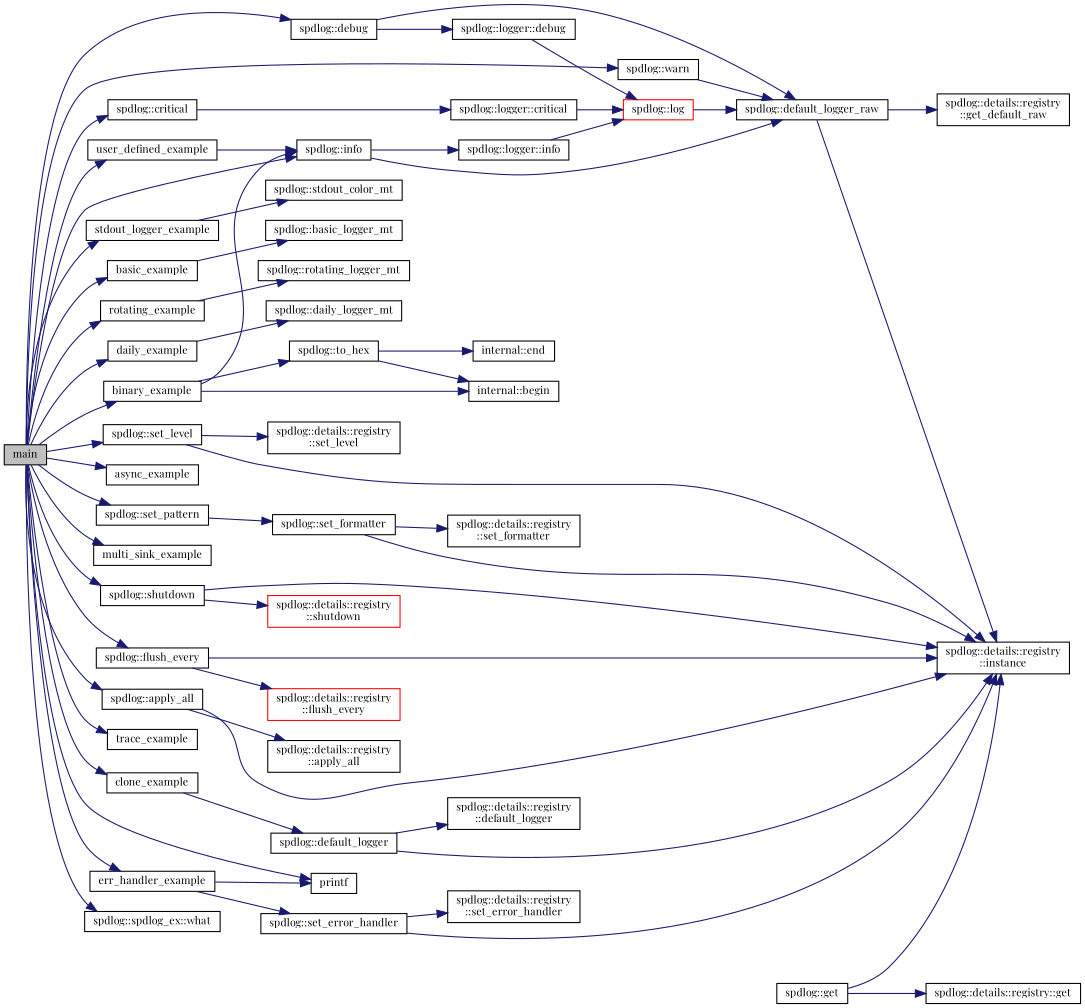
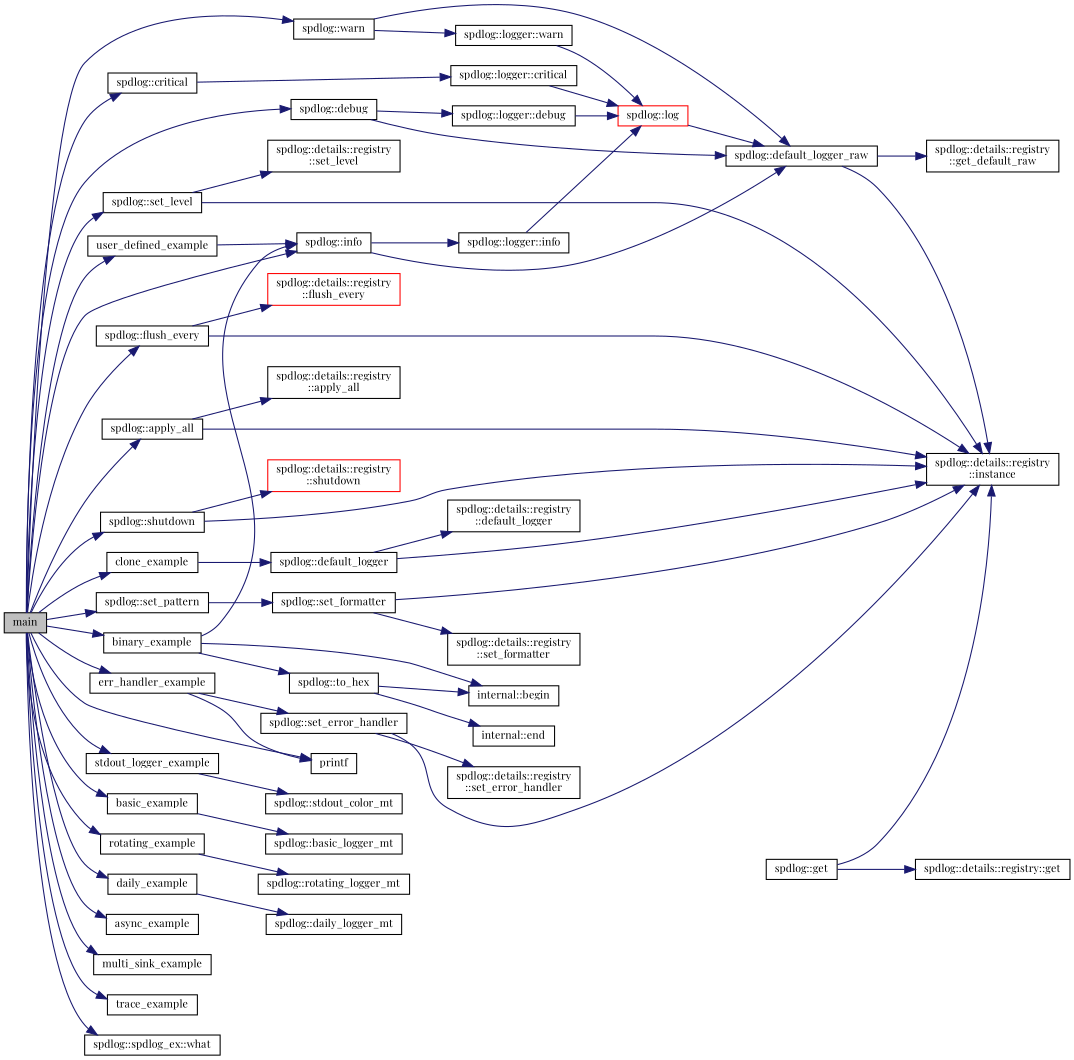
none -> (514, 35)
